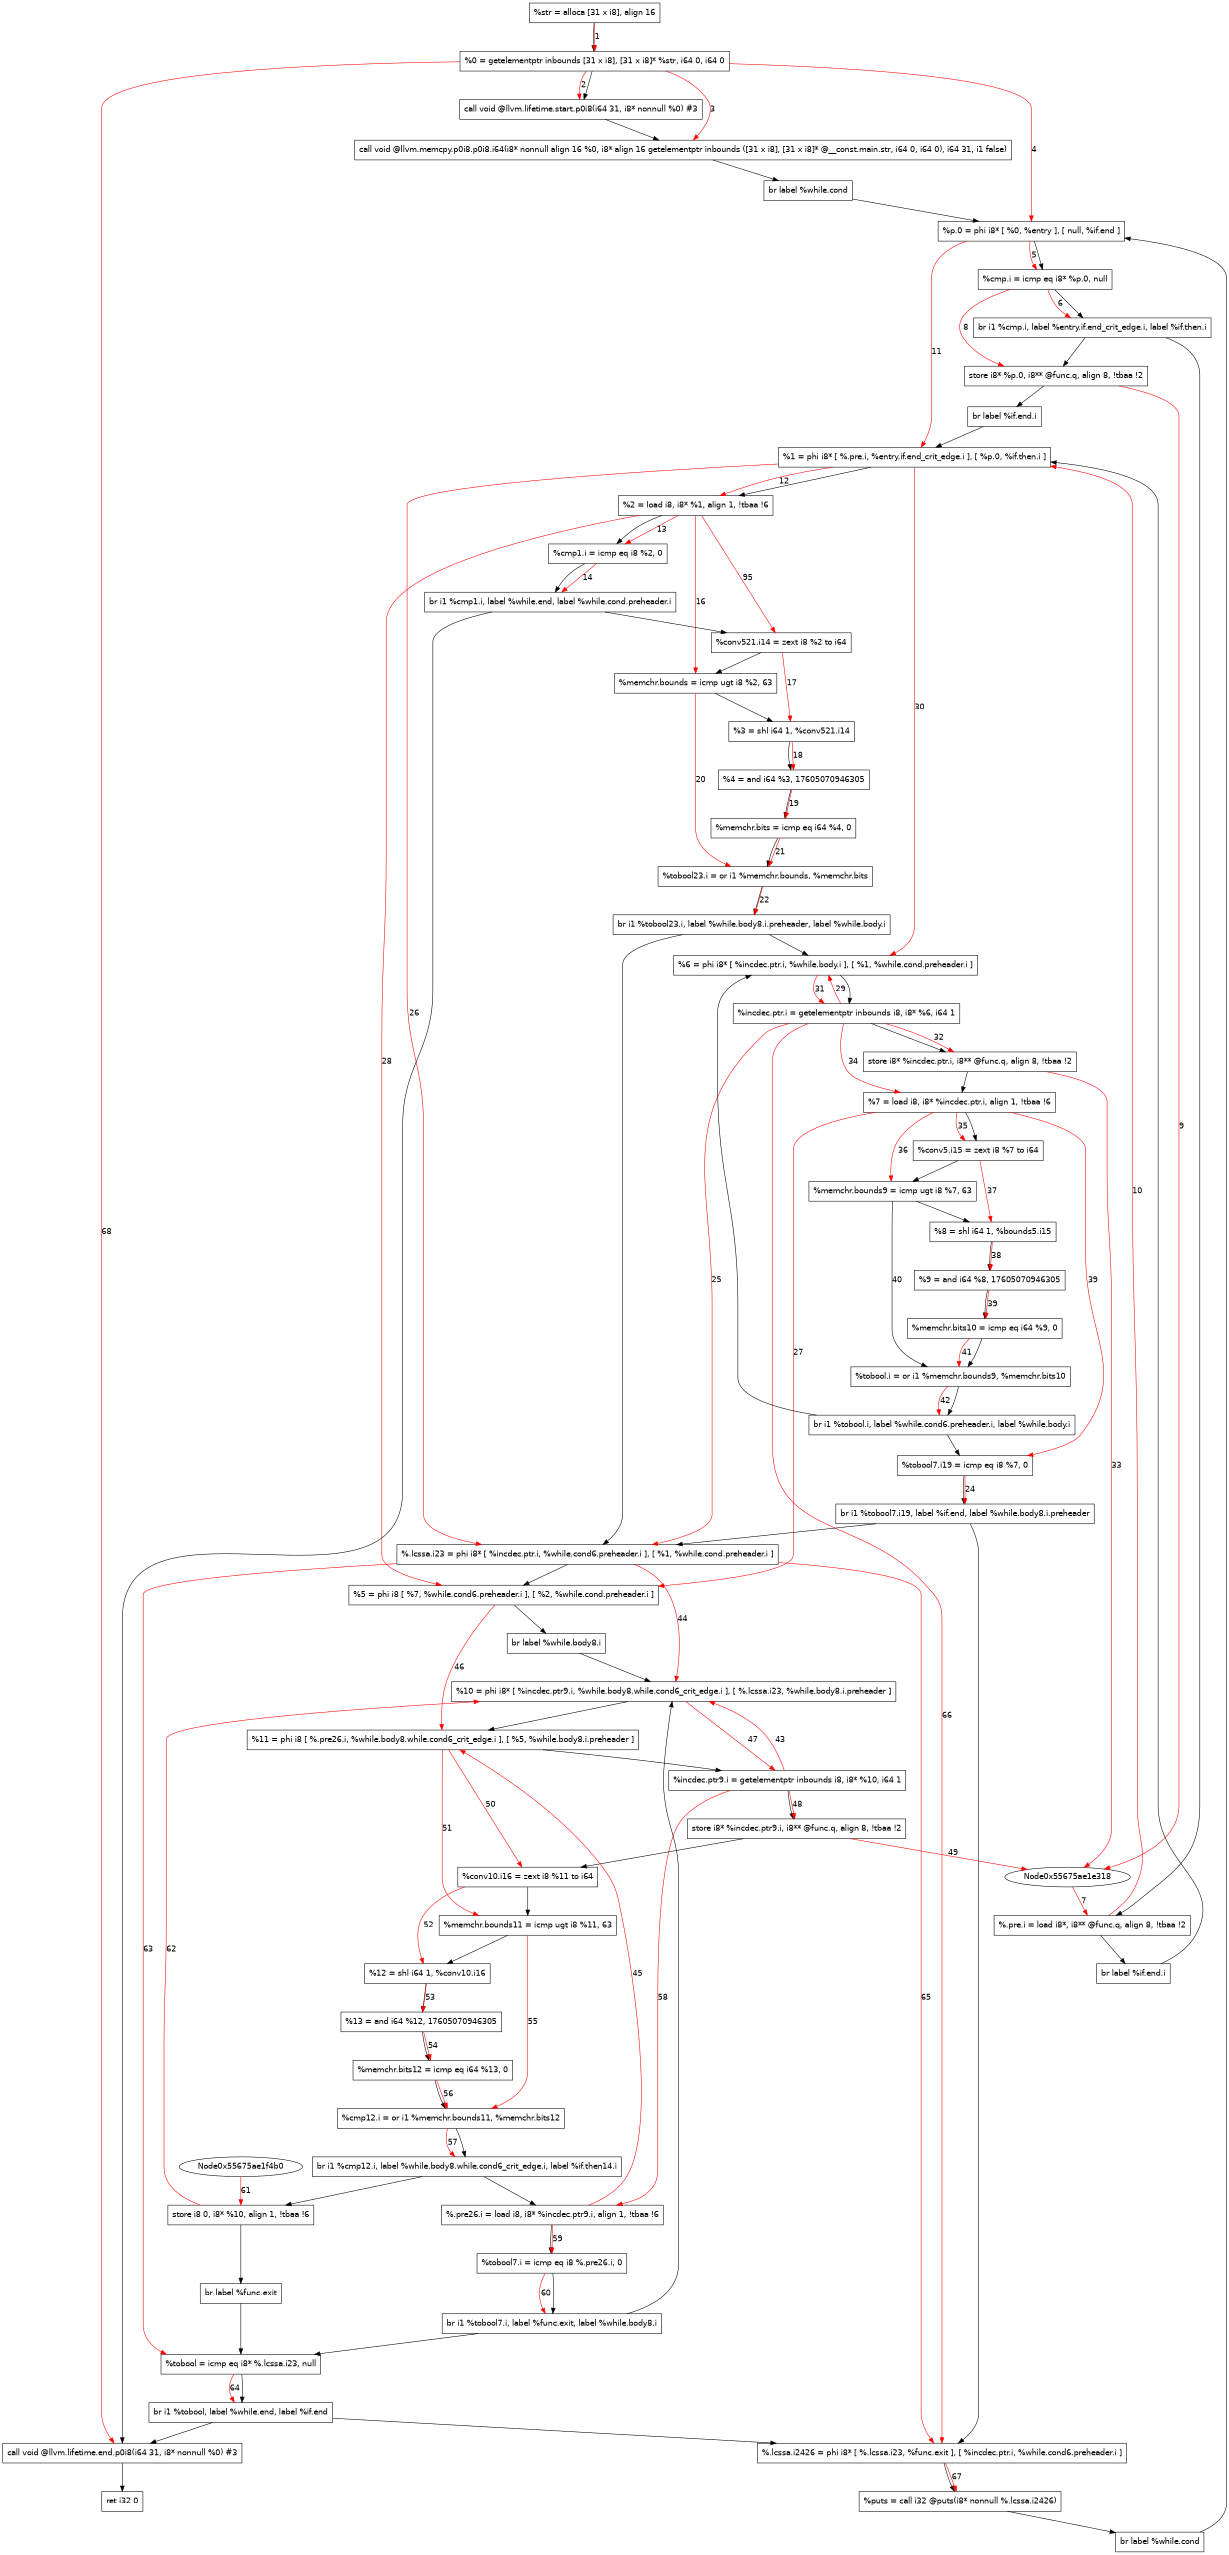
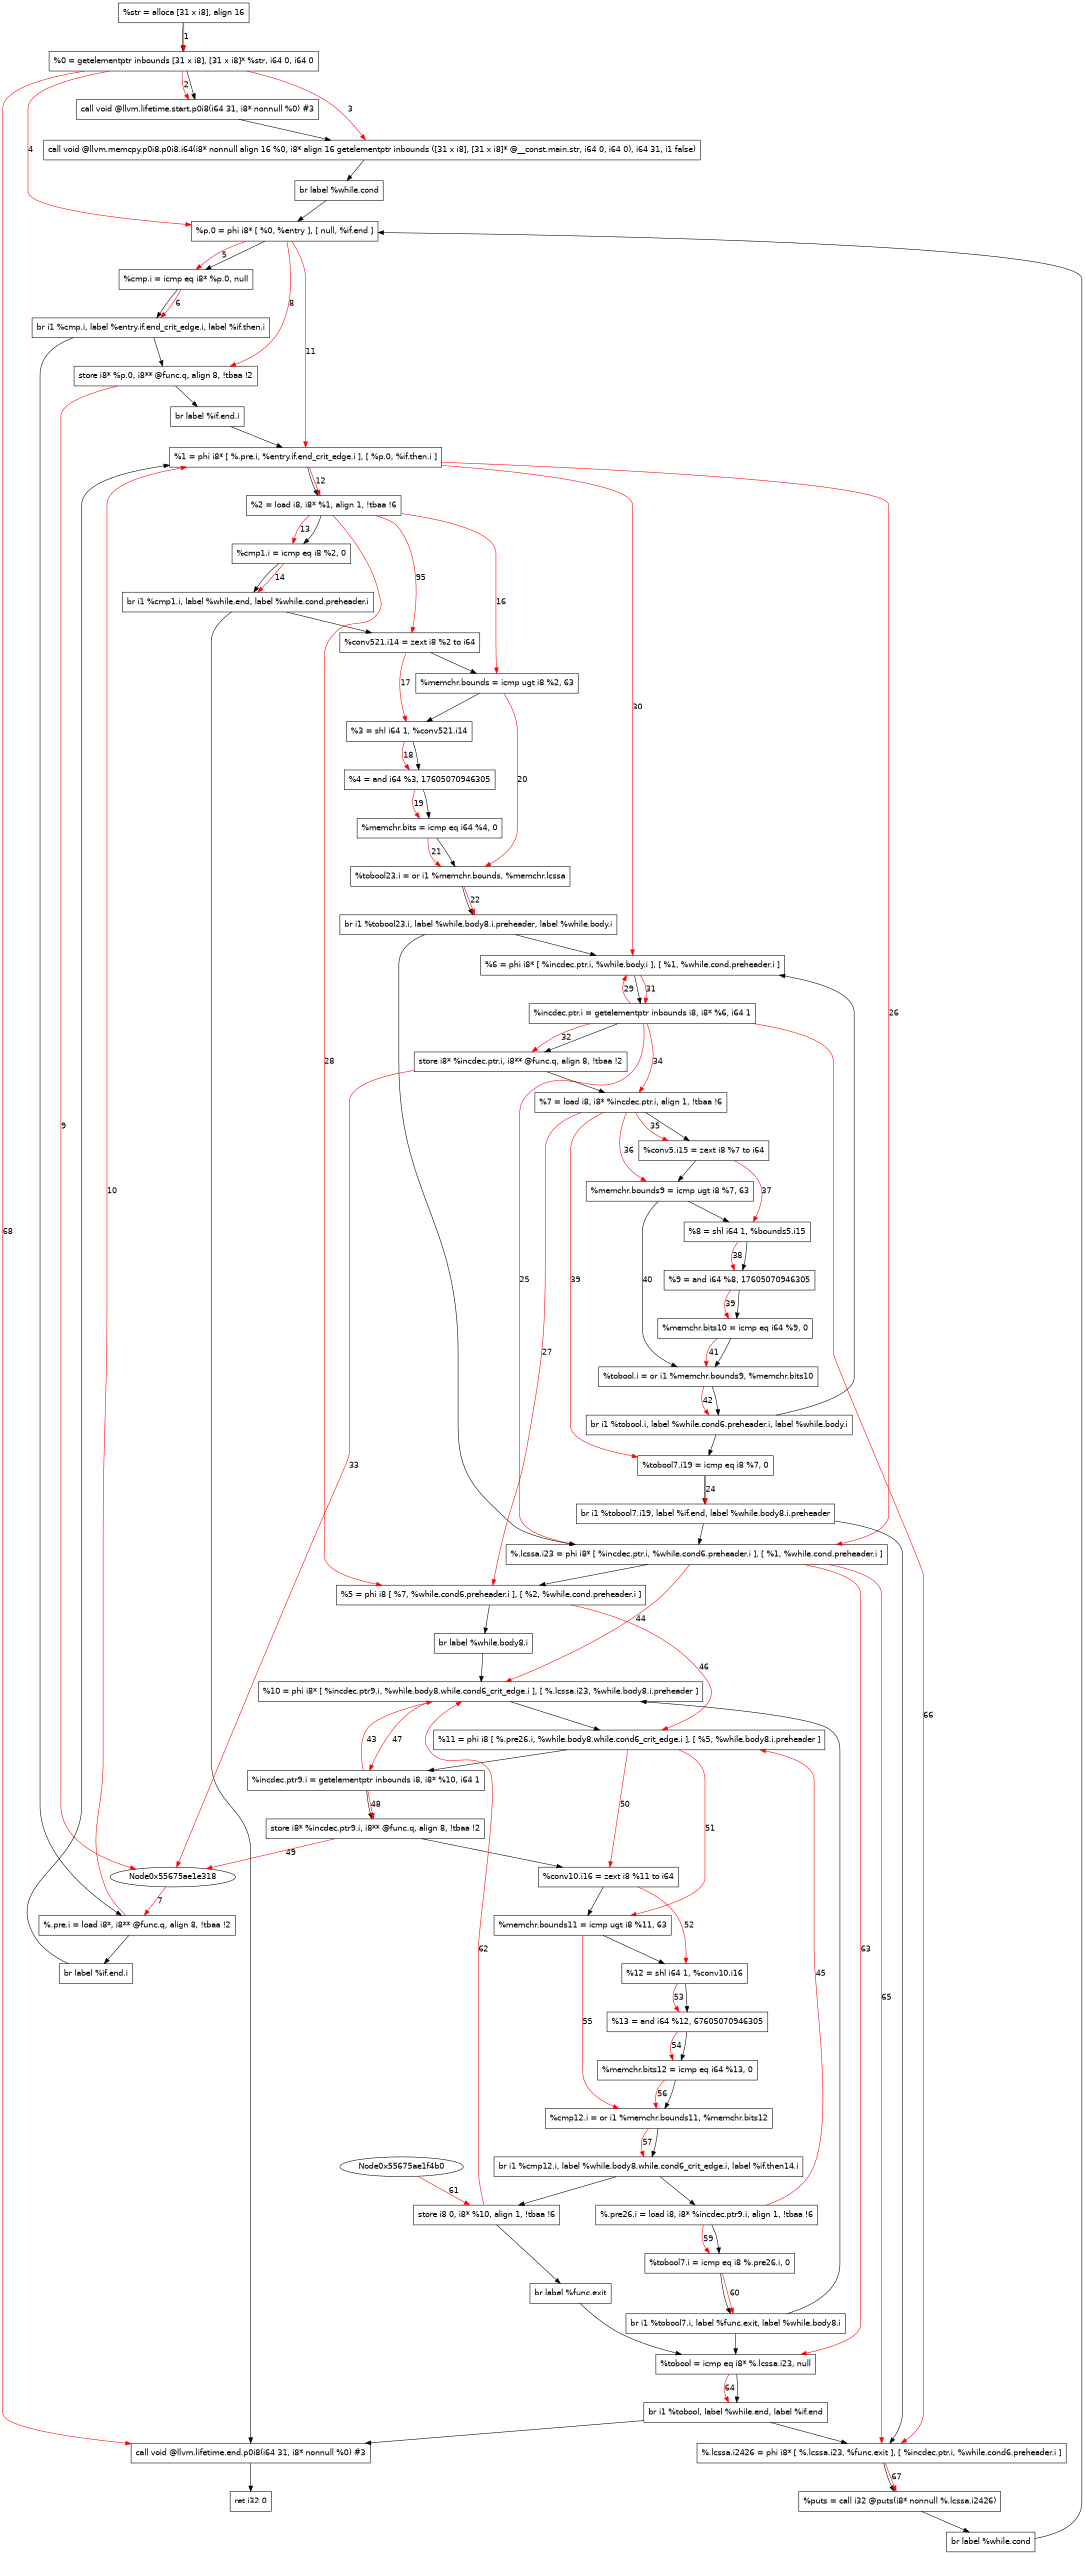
(960, 322) -> (286, 314)
(765, 876) -> (460, 876)
(658, 1991) -> none
(421, 2022) -> (687, 2022)
